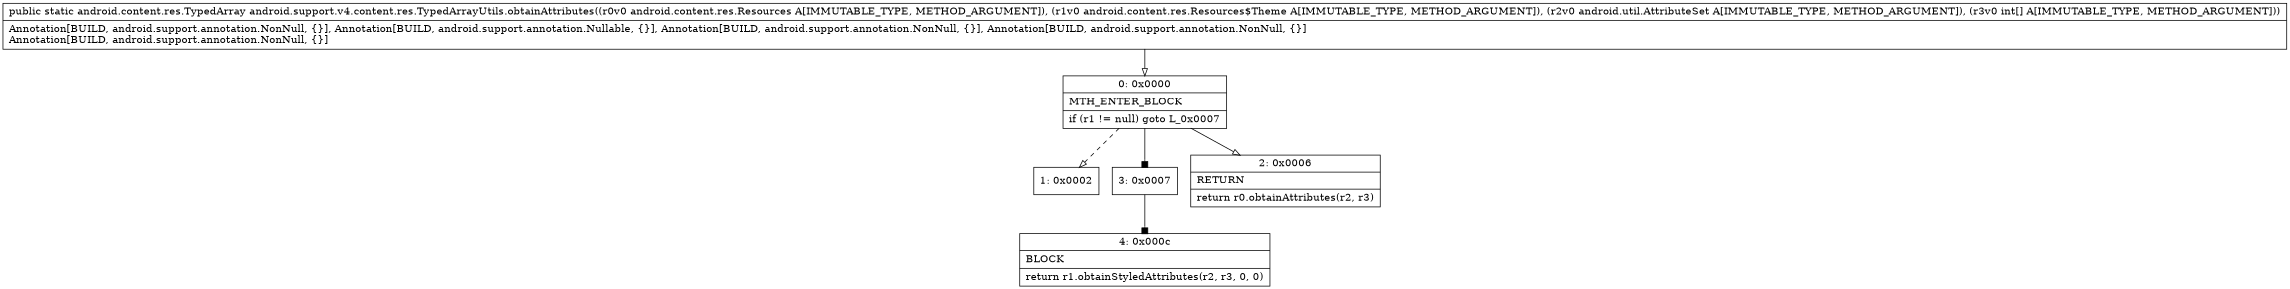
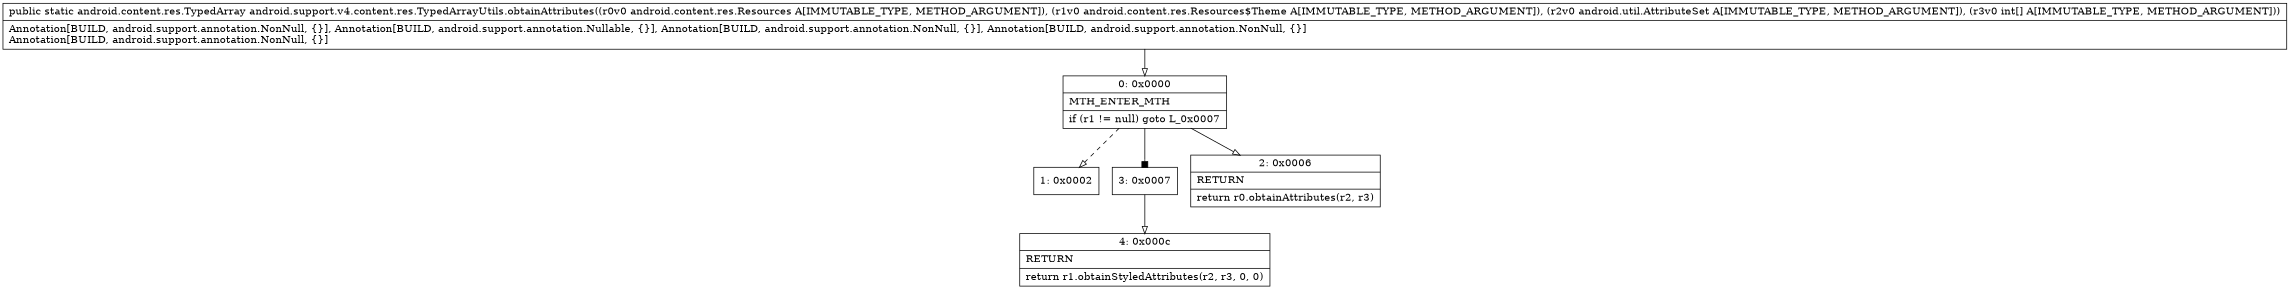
(1126, 101) -> (1120, 101)
(1145, 210) -> (1145, 210)
(1045, 259) -> (1050, 259)
